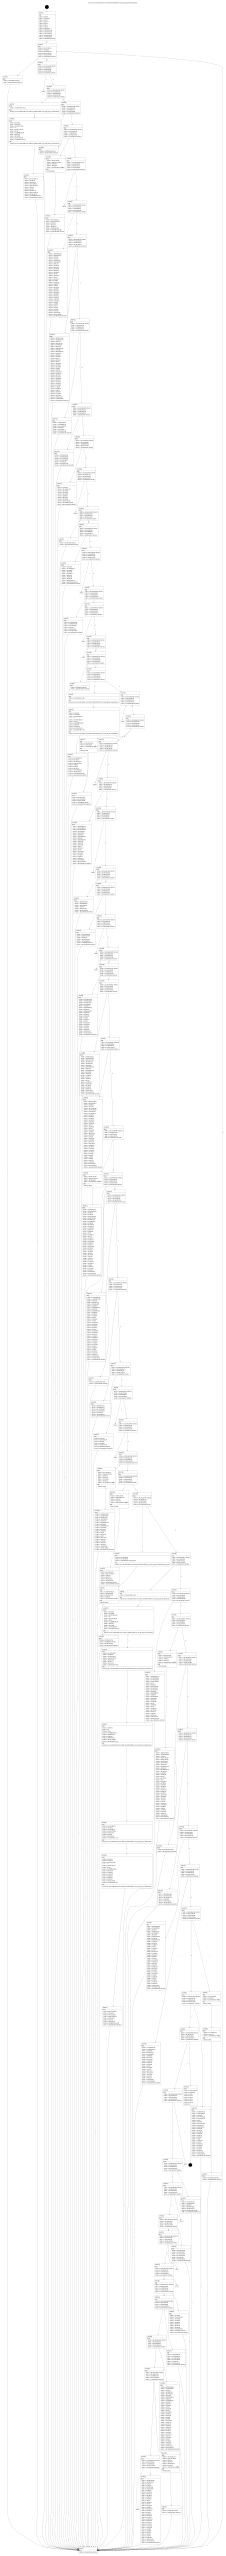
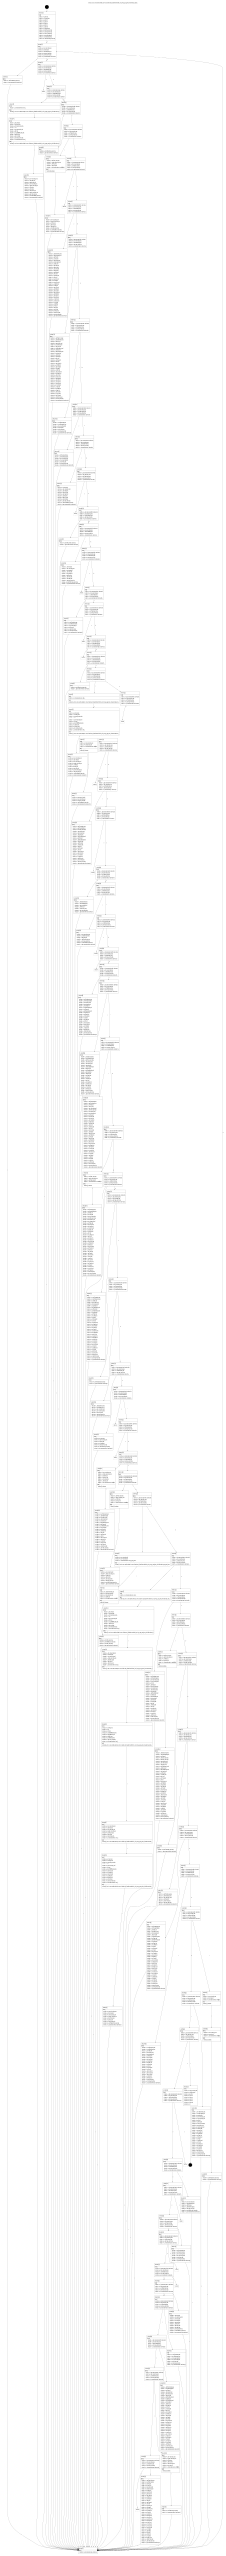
(135, 722) -> none
